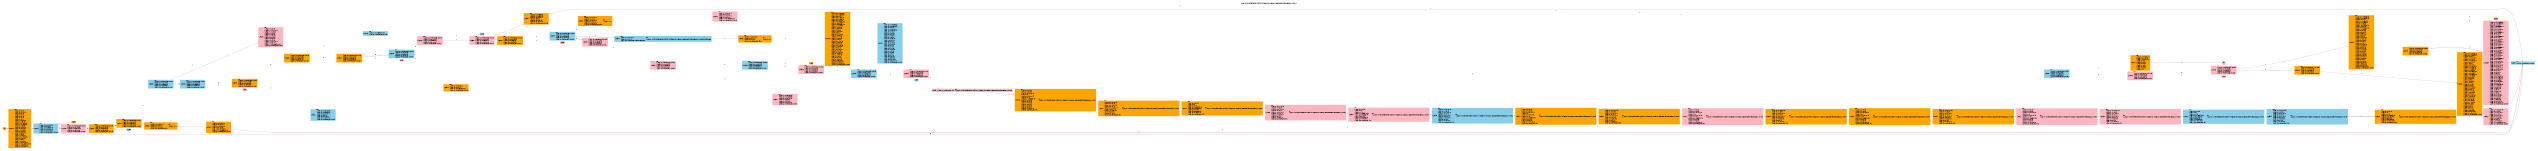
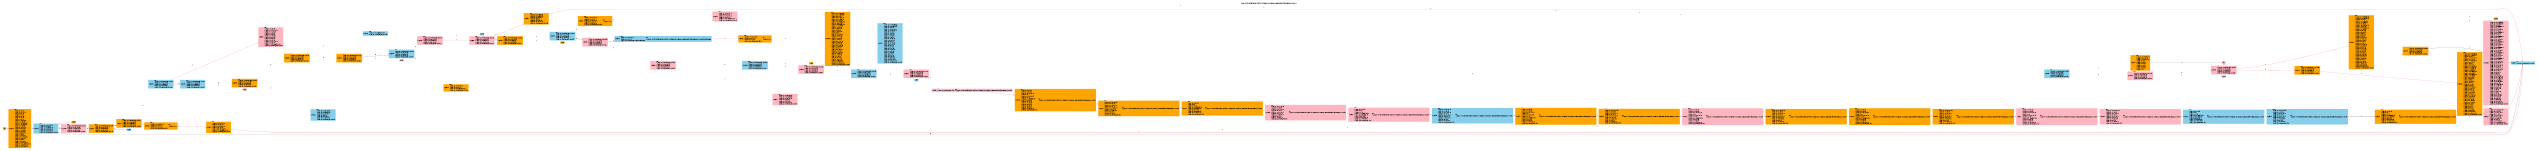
(595, 37) -> (611, 41)
